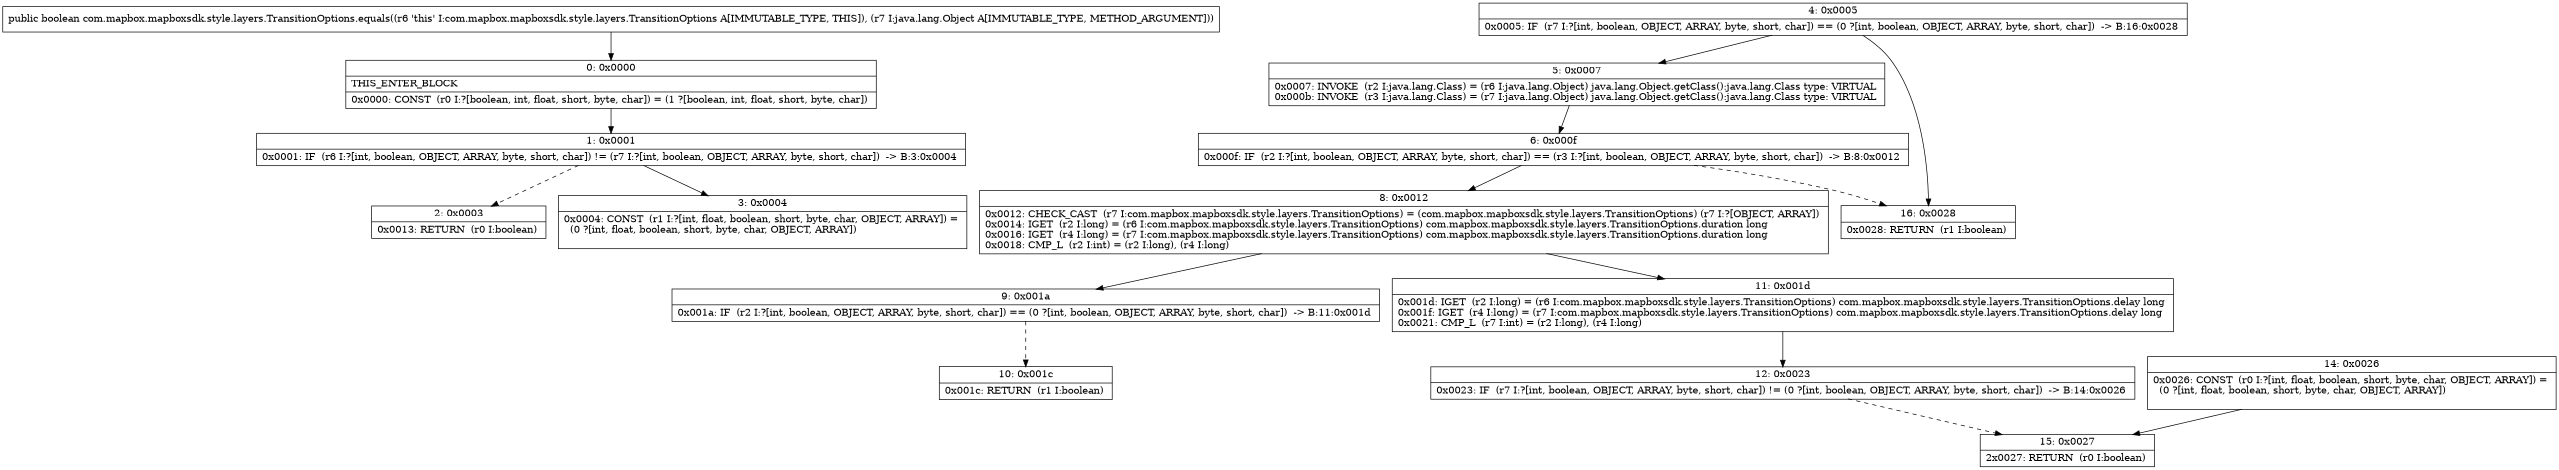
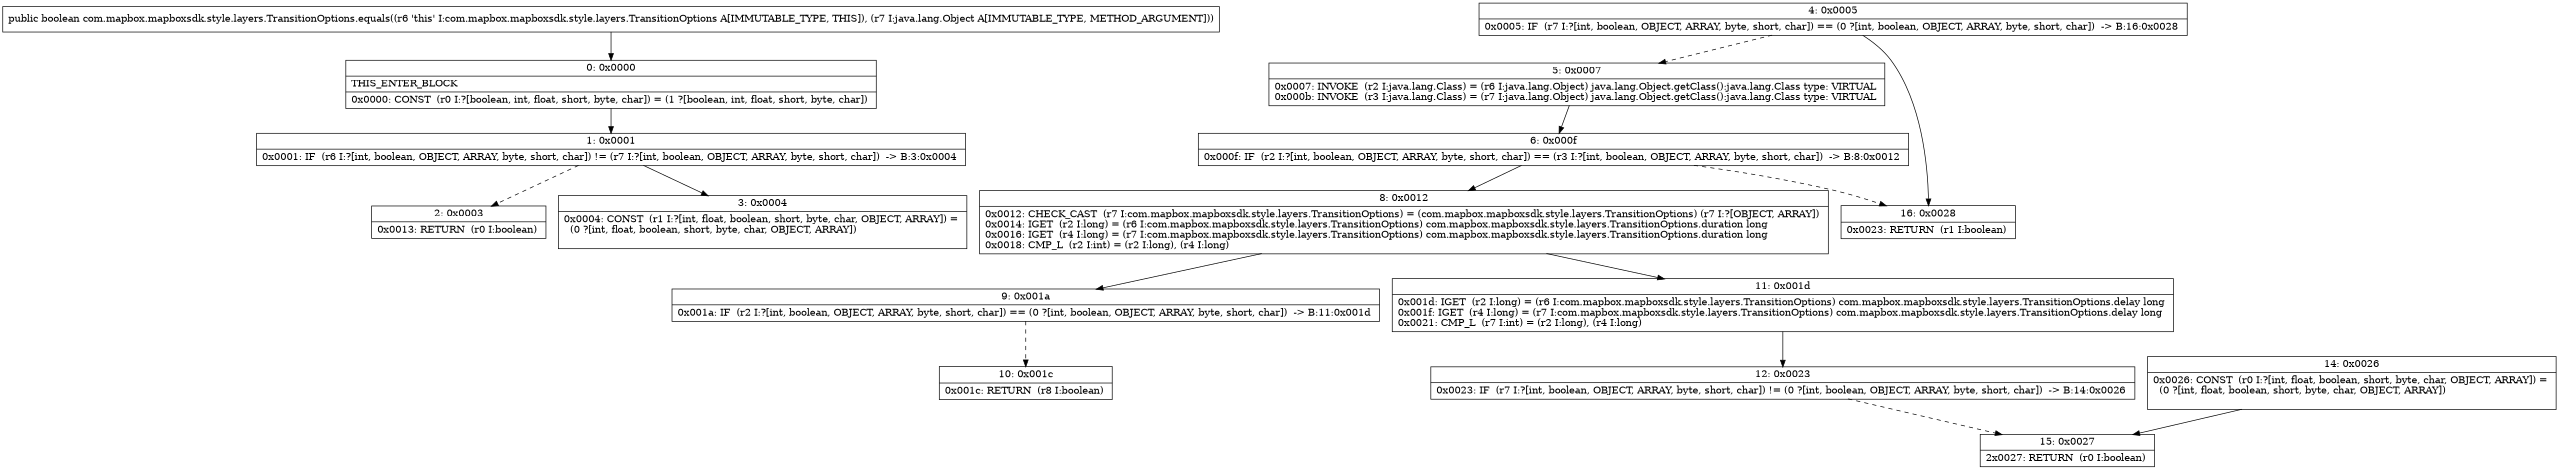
(1719, 48) -> (1719, 48)
(1928, 230) -> (1928, 230)
(1026, 391) -> (1026, 391)
